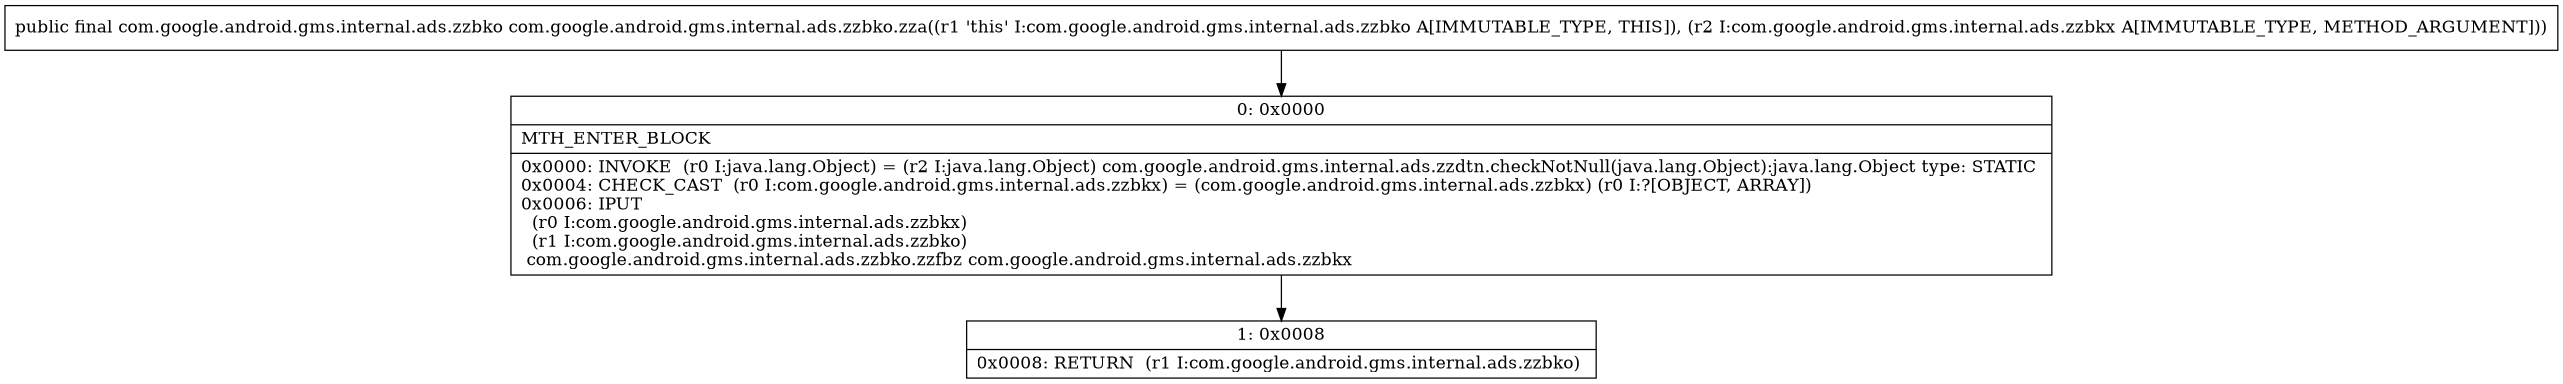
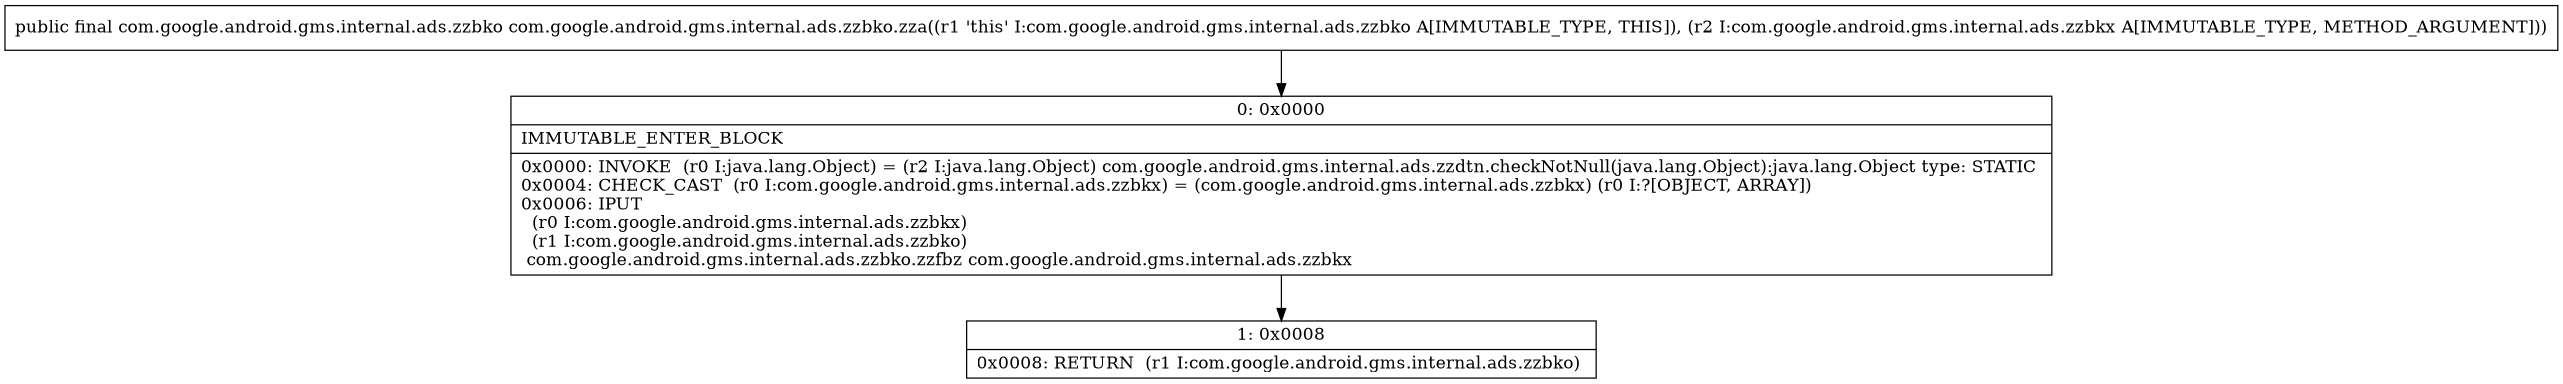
(616, 138) -> (652, 138)
